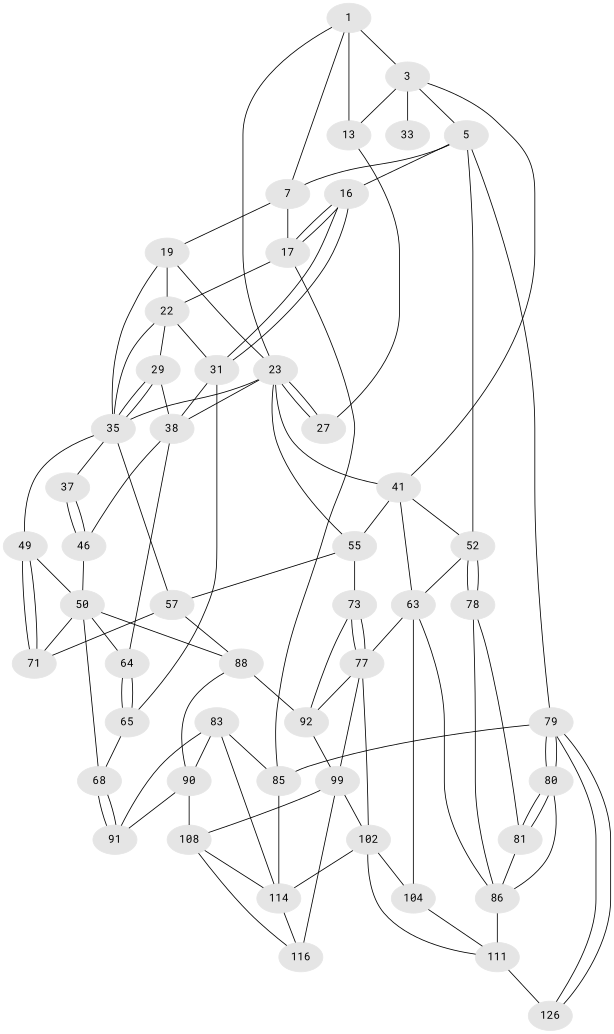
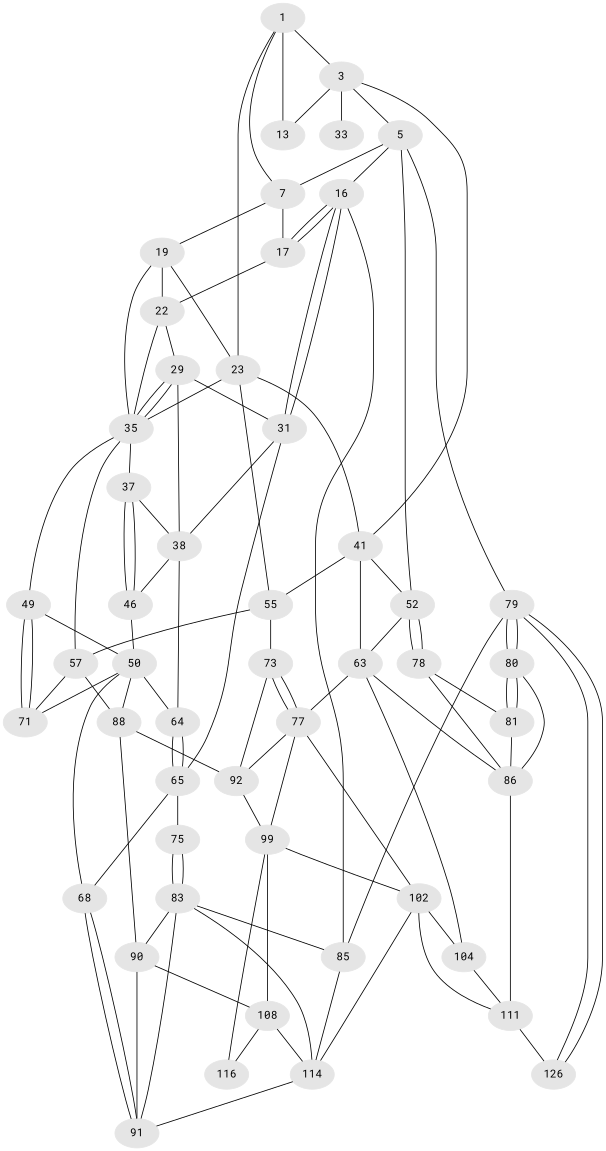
(192, 341) -> (231, 400)
(224, 399) -> (154, 517)
(324, 429) -> none
(331, 513) -> (316, 569)
none -> (178, 840)
(290, 928) -> (225, 1104)
